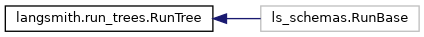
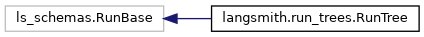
(244, 19) -> (194, 19)
